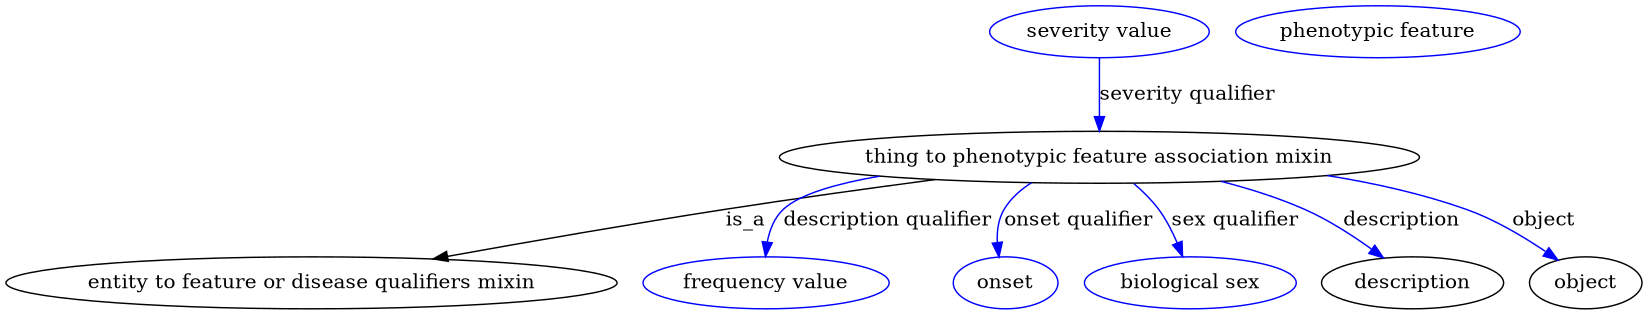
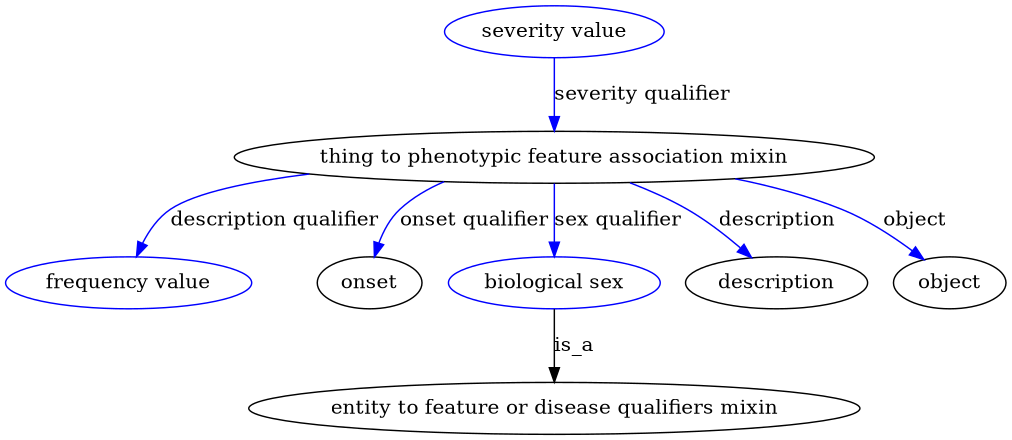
(1378, 32) -> none
(691, 215) -> (554, 338)
(1006, 283) -> (370, 283)
